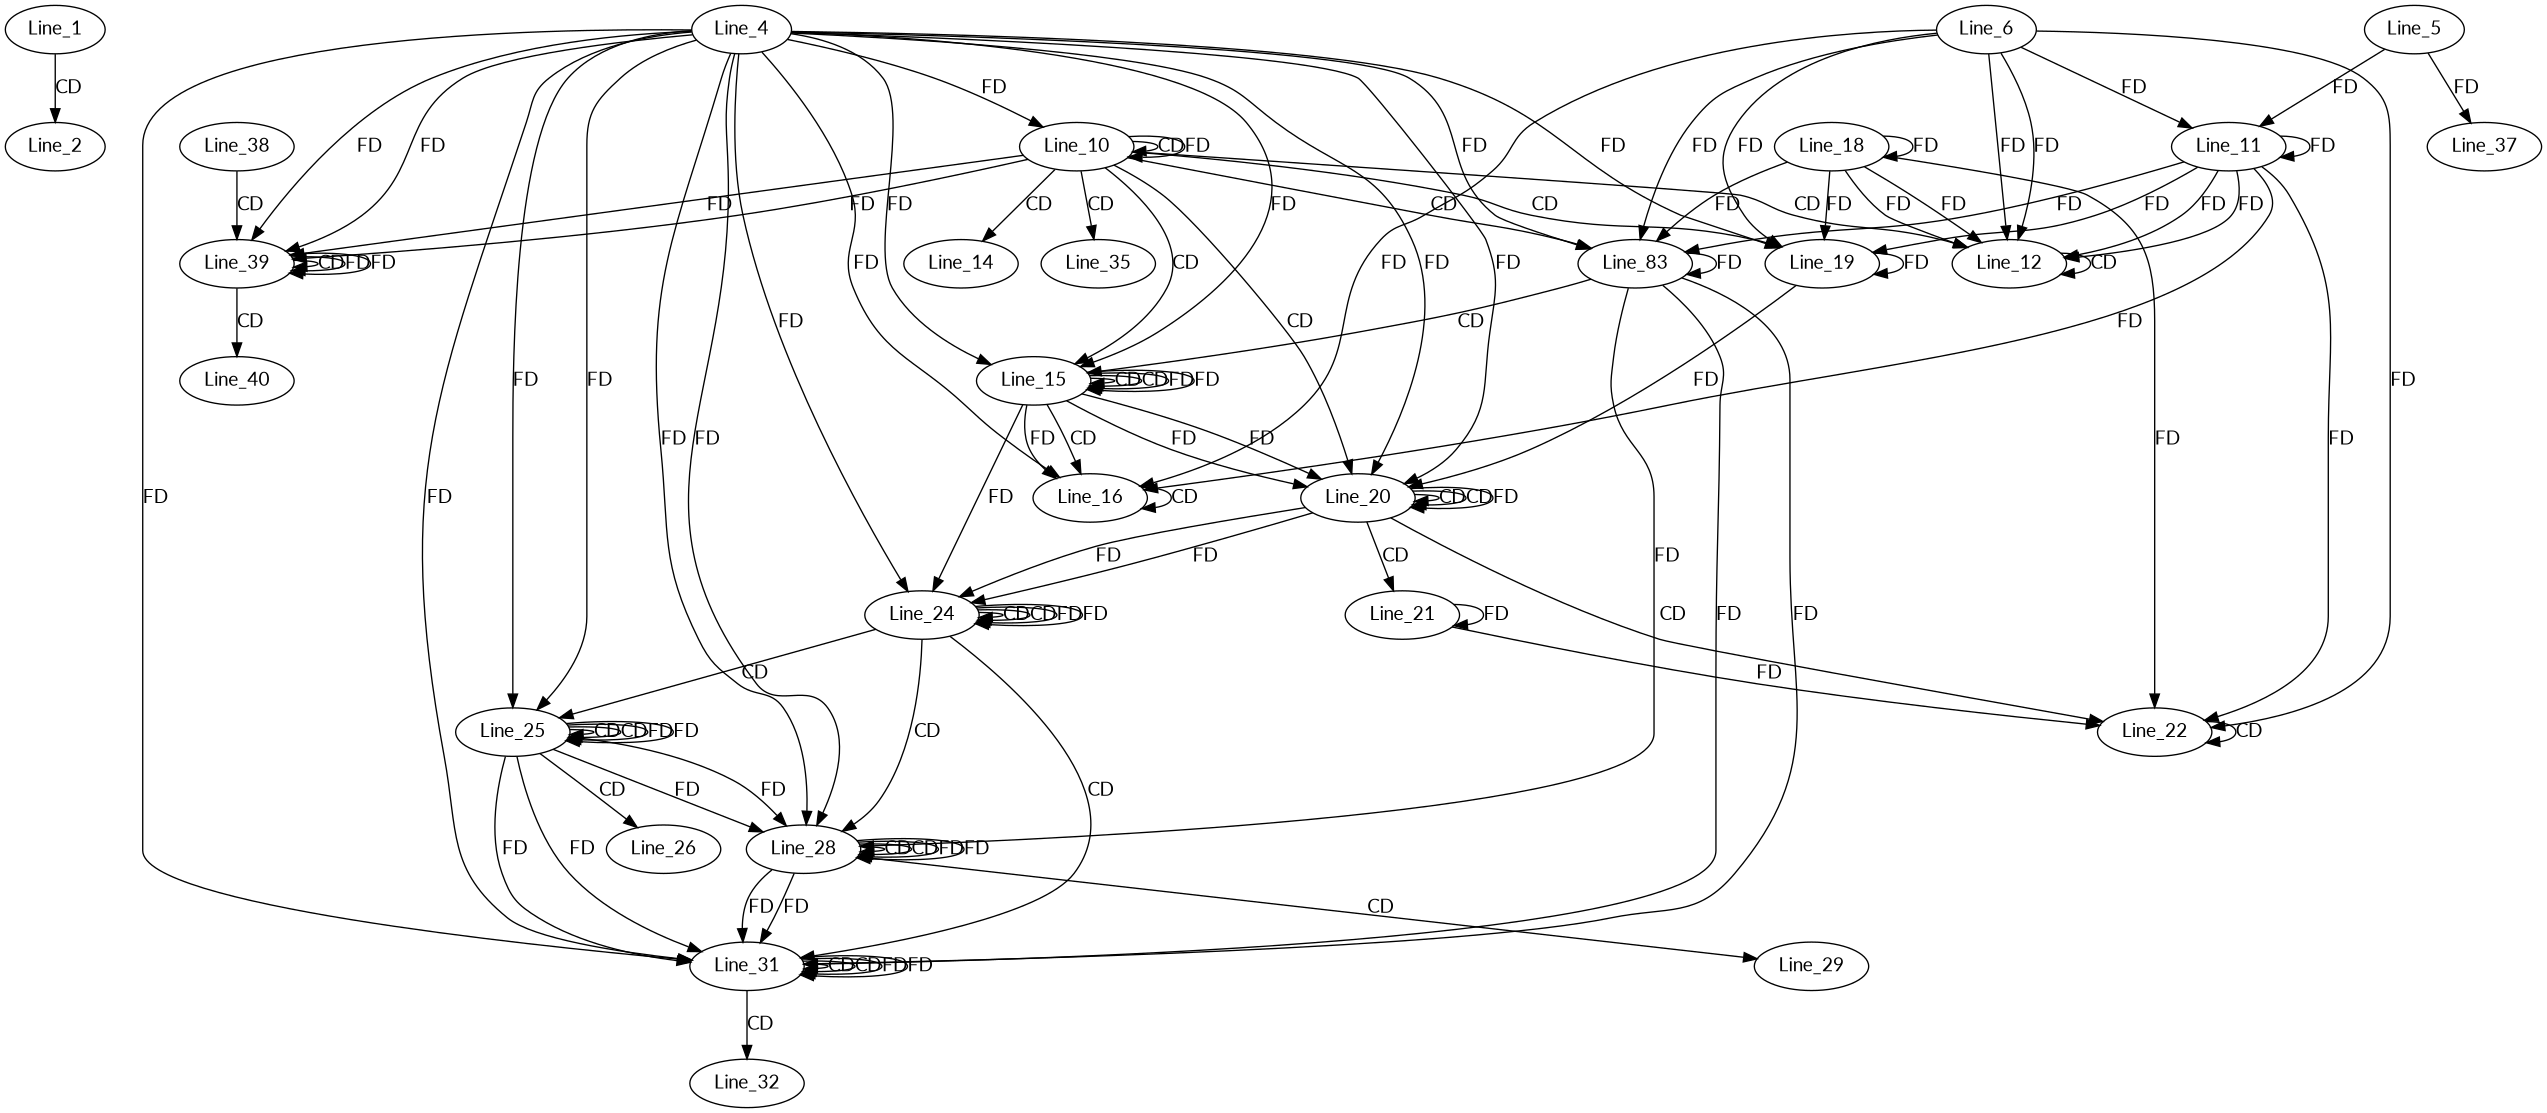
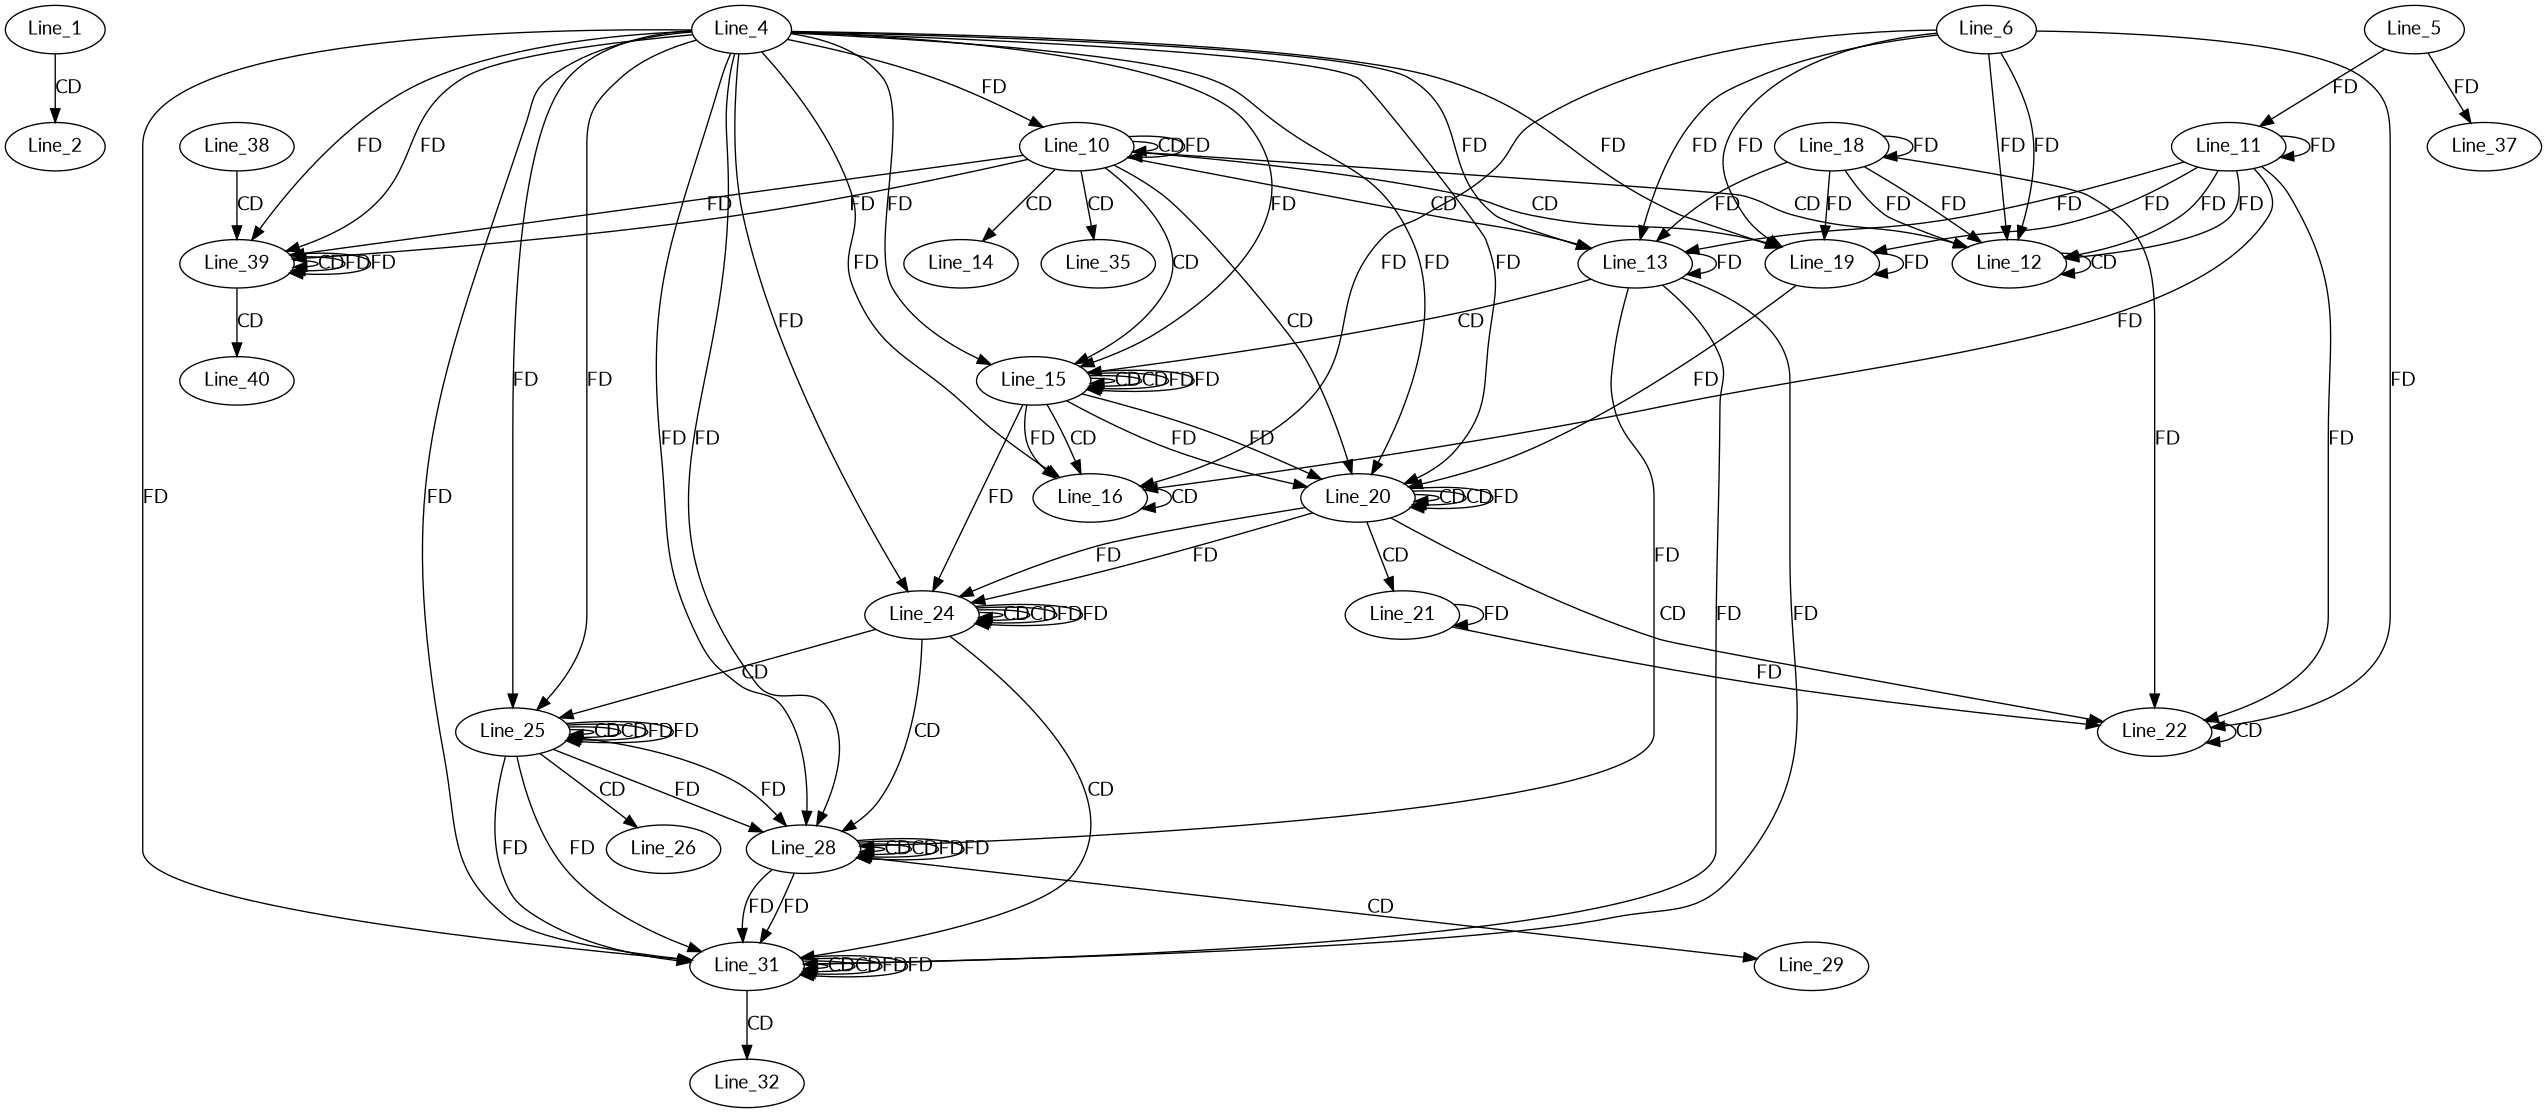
(2100, 85) -> none
(1635, 264) -> (1635, 264)
